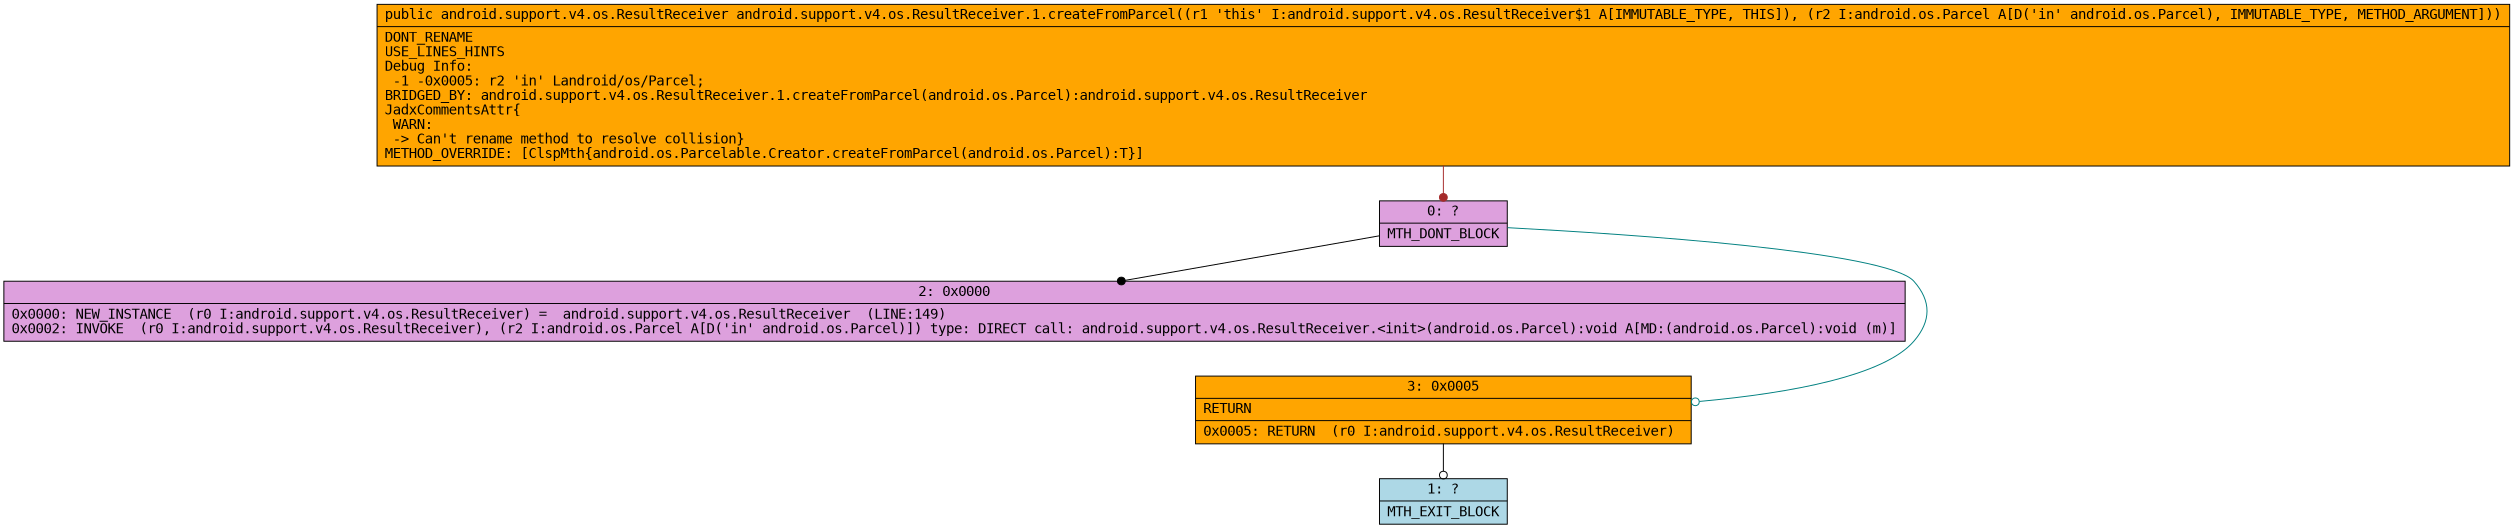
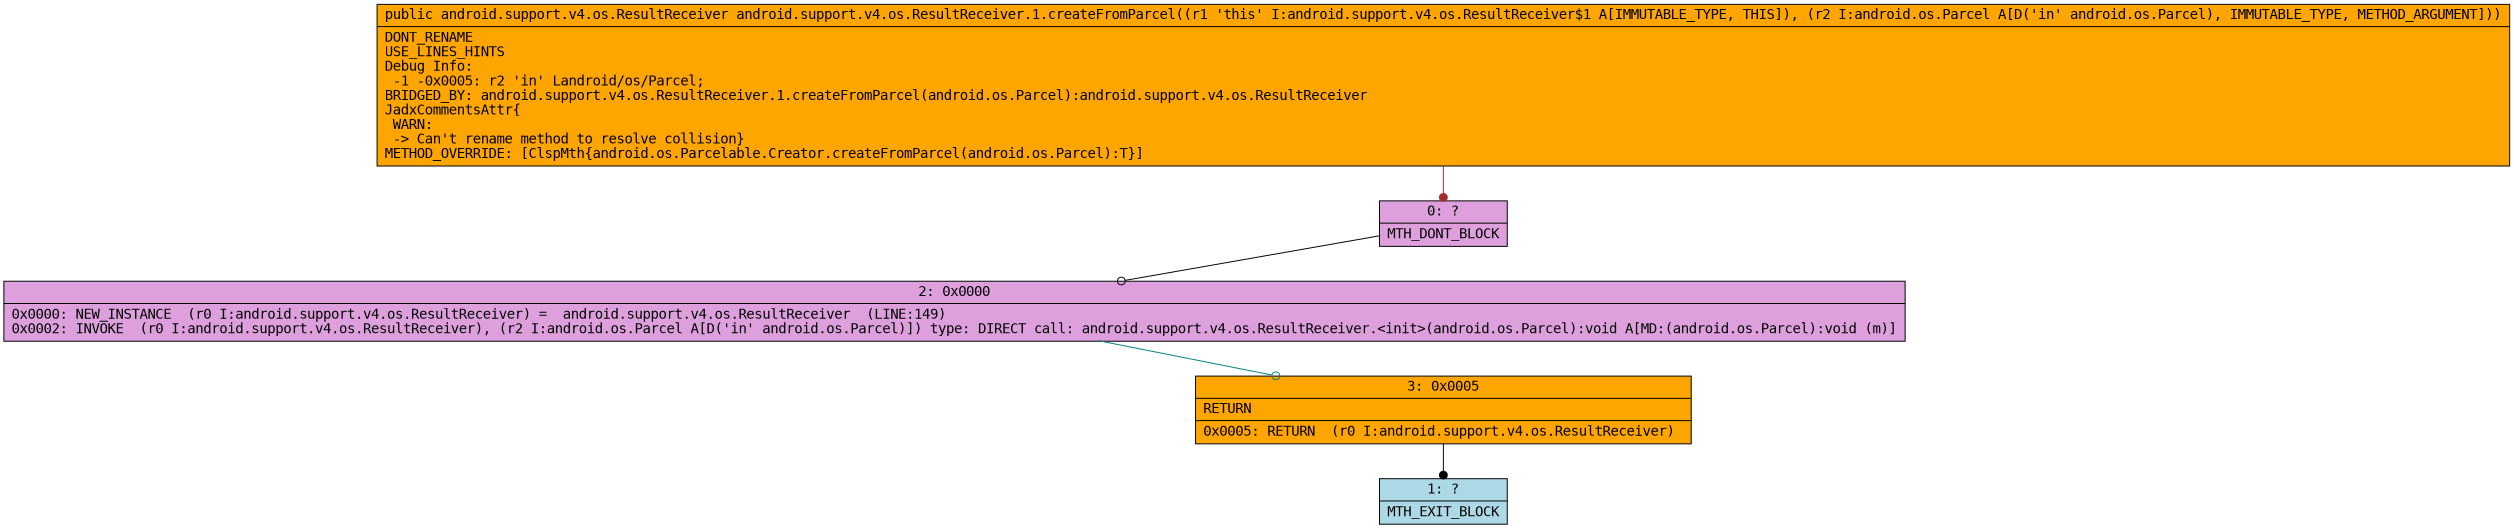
(1252, 258) -> (1252, 258)
(1858, 262) -> (1185, 358)
(1443, 457) -> (1443, 457)
